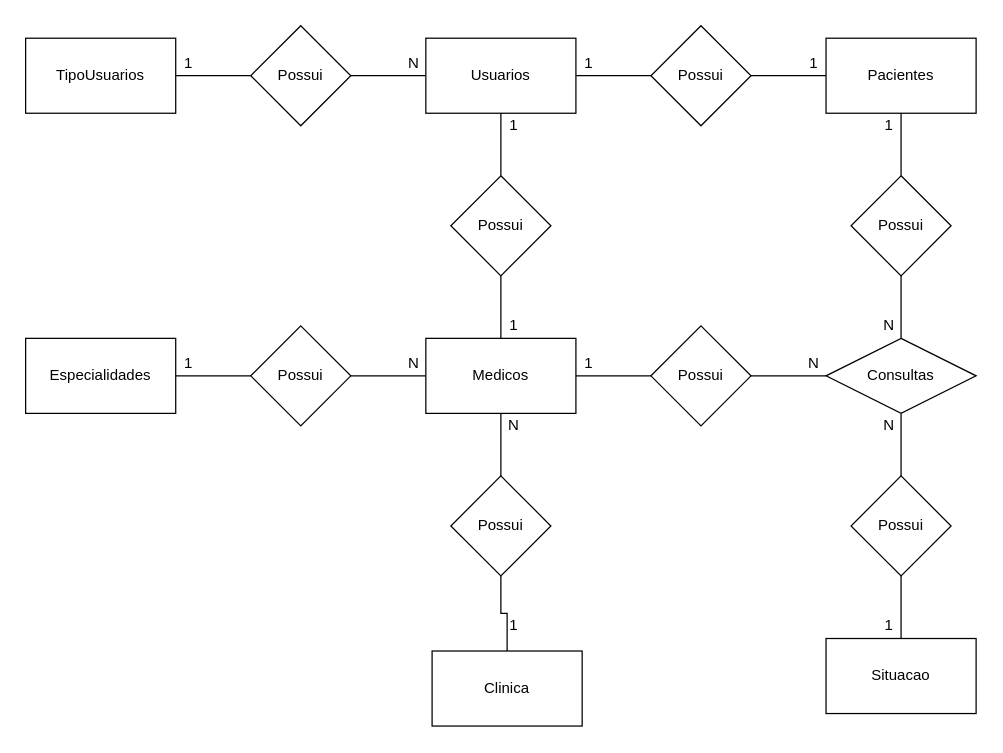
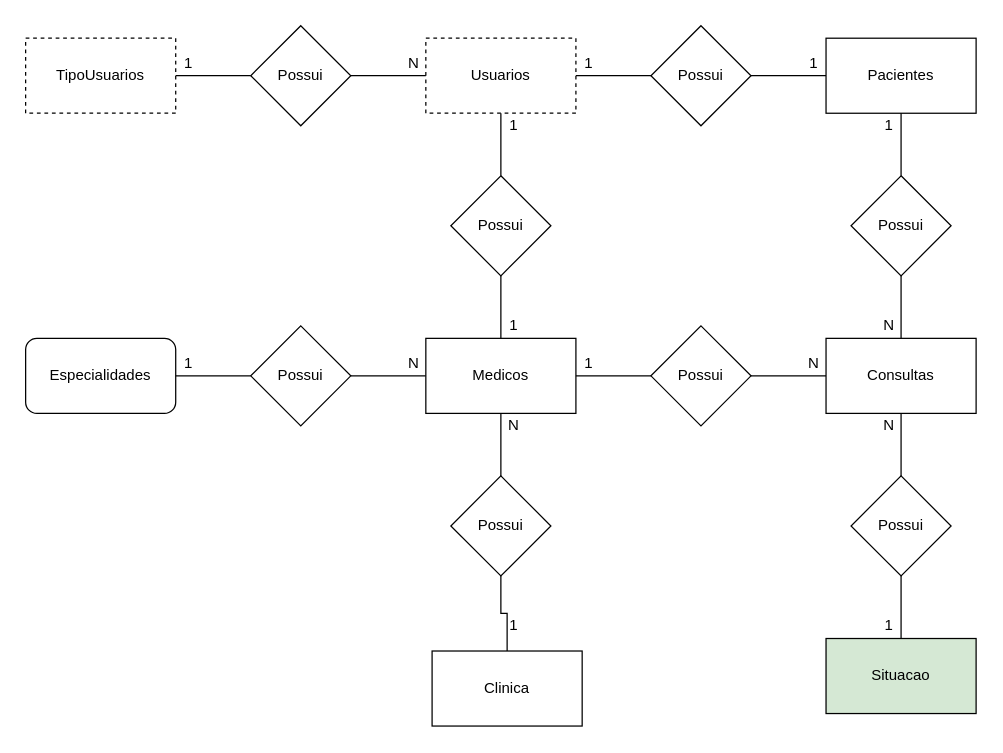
(101, 76) -> (101, 76)
(501, 76) -> (501, 76)
(101, 376) -> (101, 376)
(901, 376) -> (901, 376)
(901, 676) -> (901, 676)
